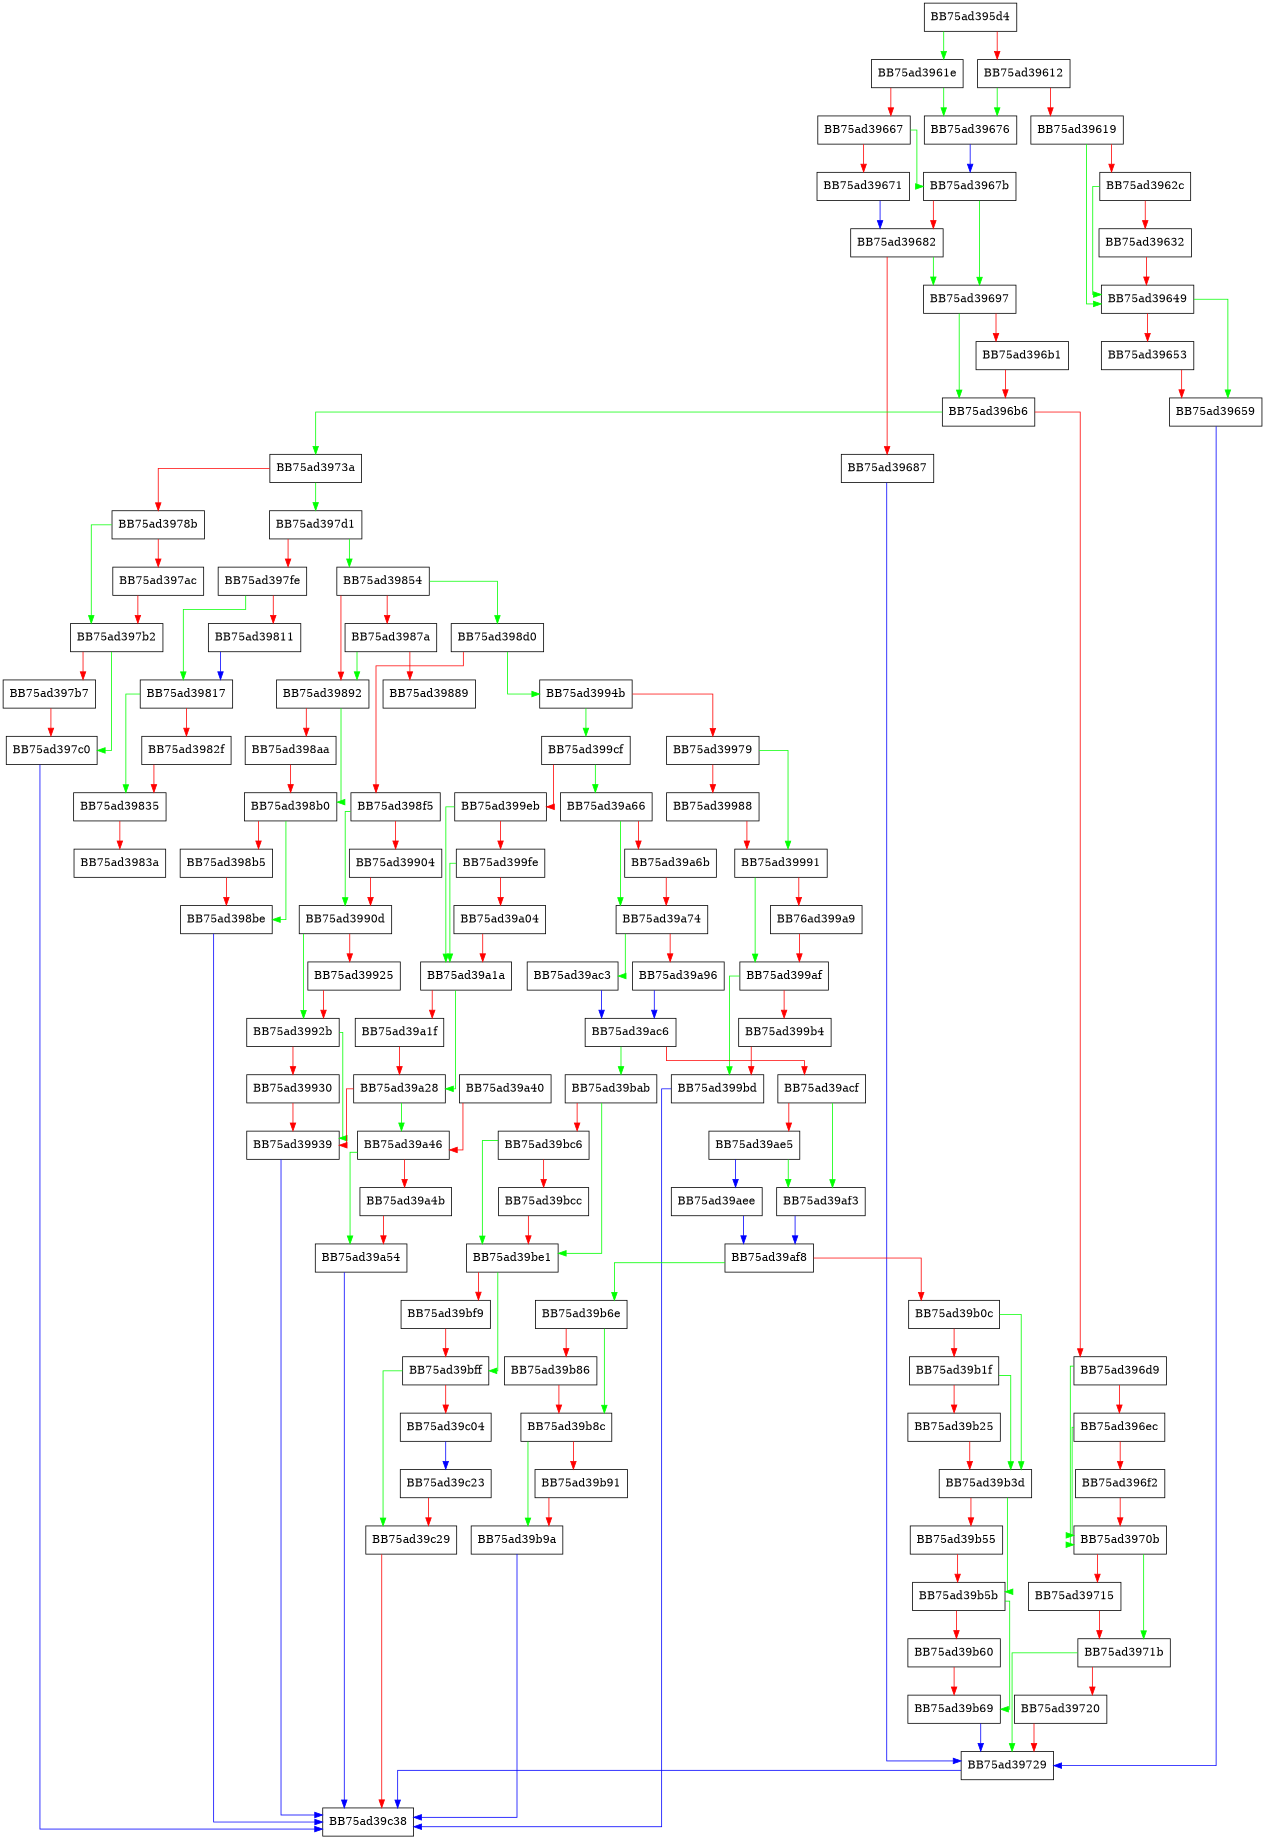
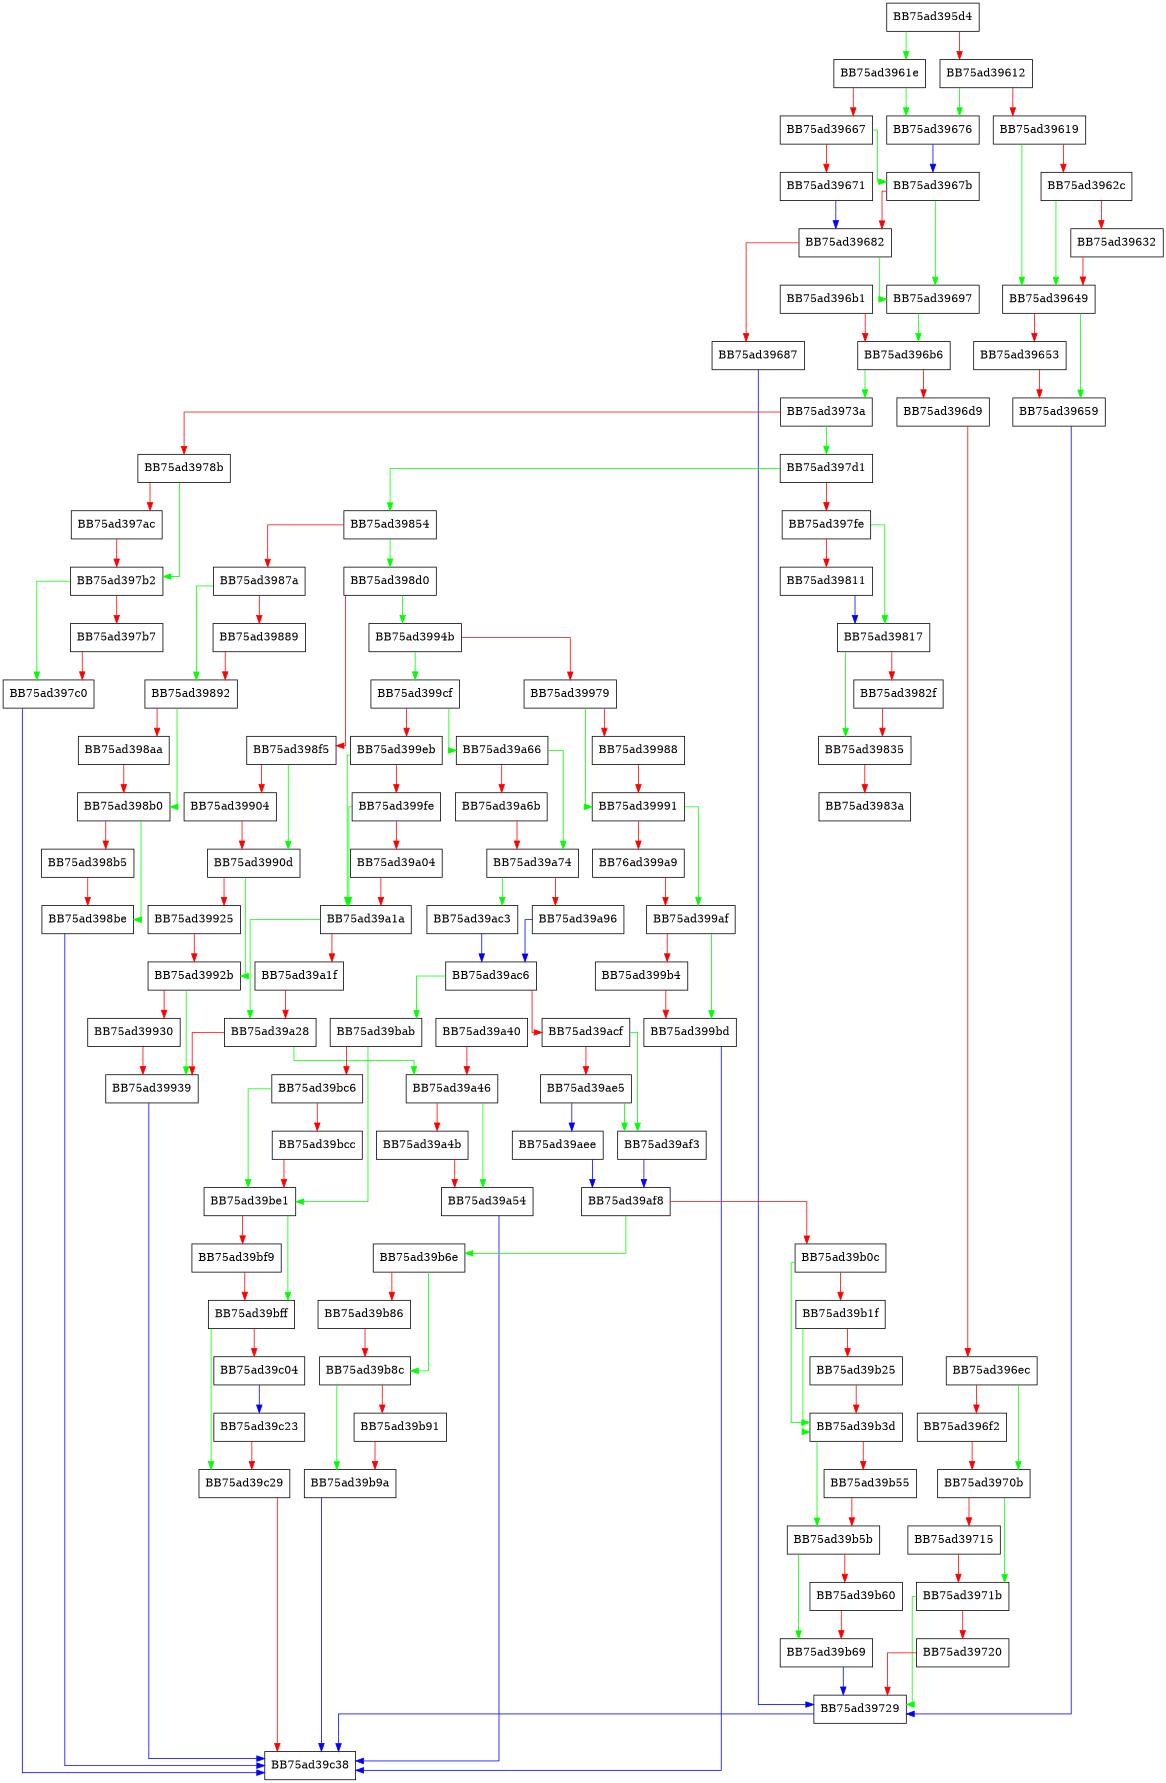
(996, 323) -> none
(341, 634) -> (225, 662)
(1070, 1422) -> none
